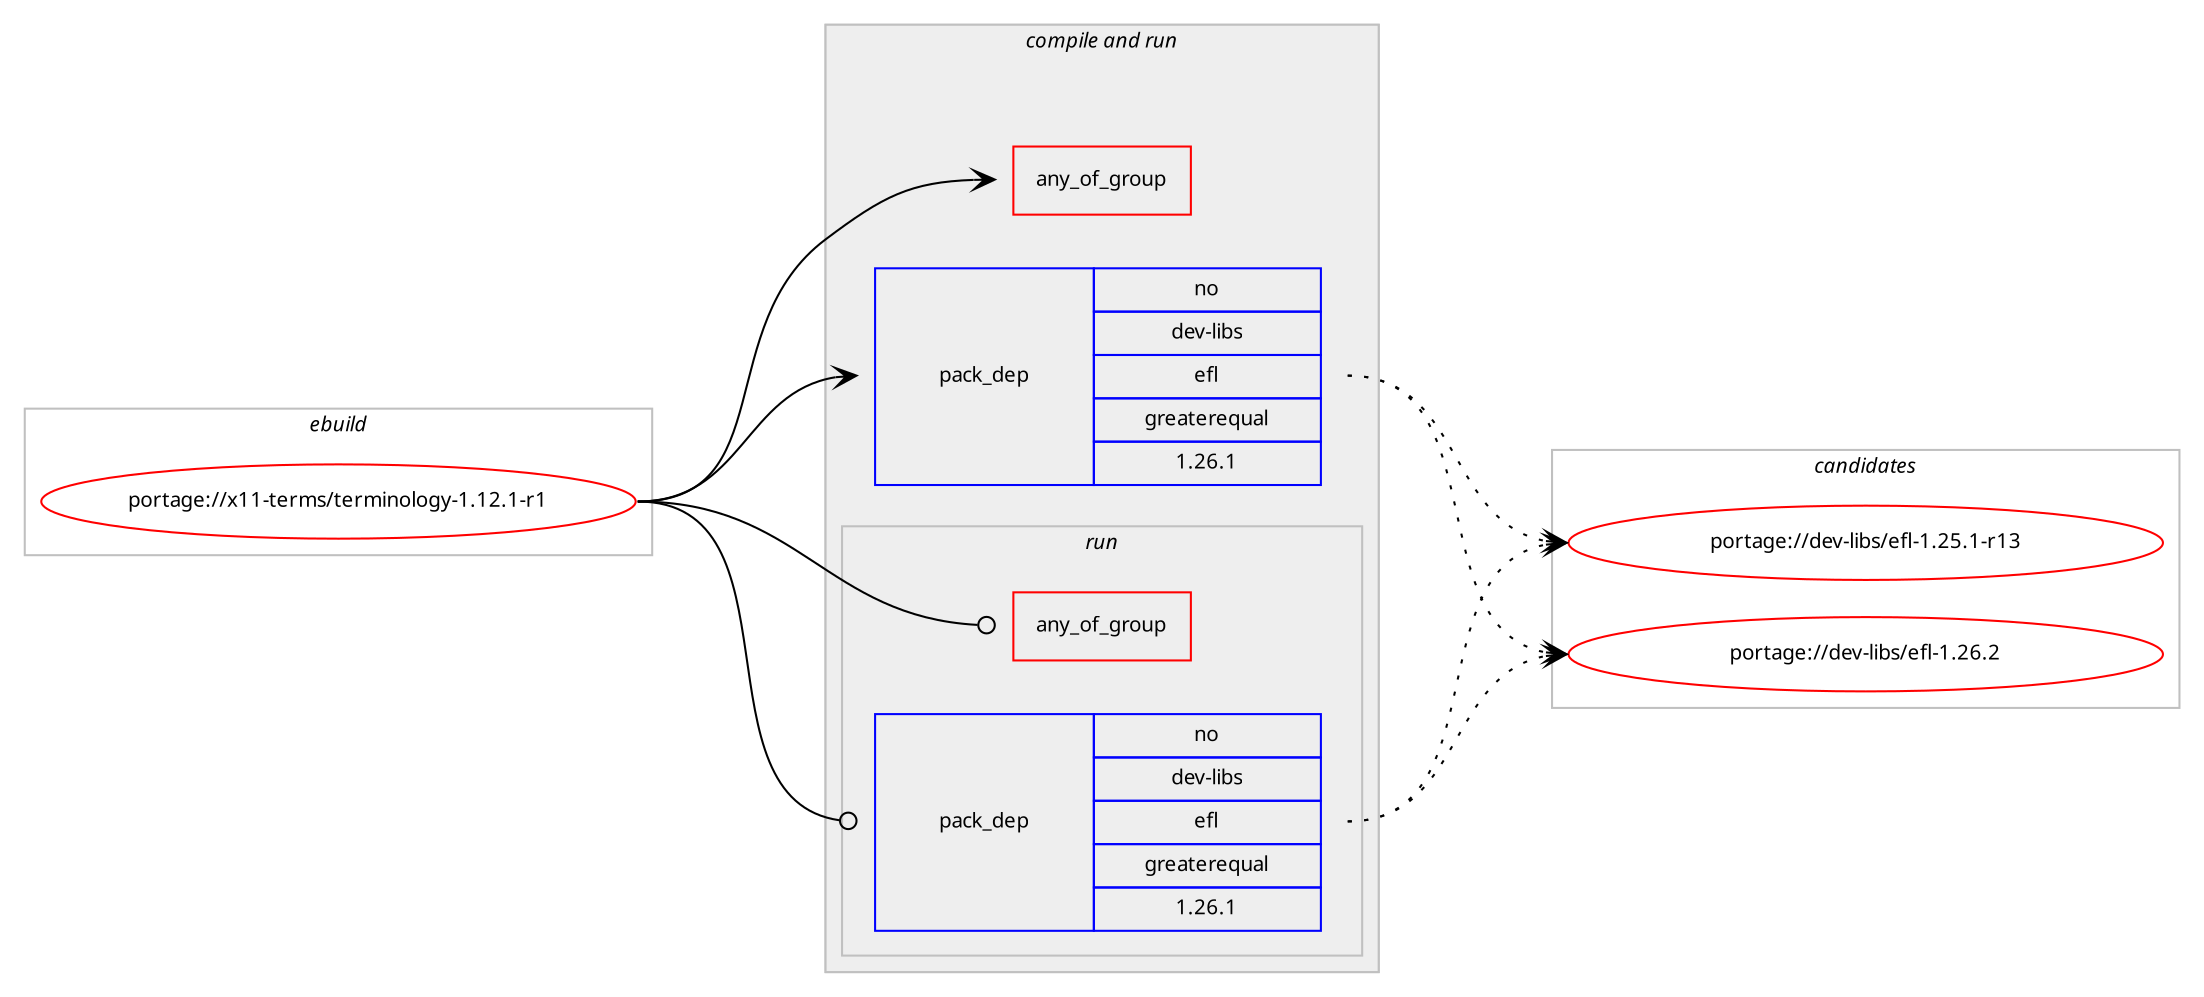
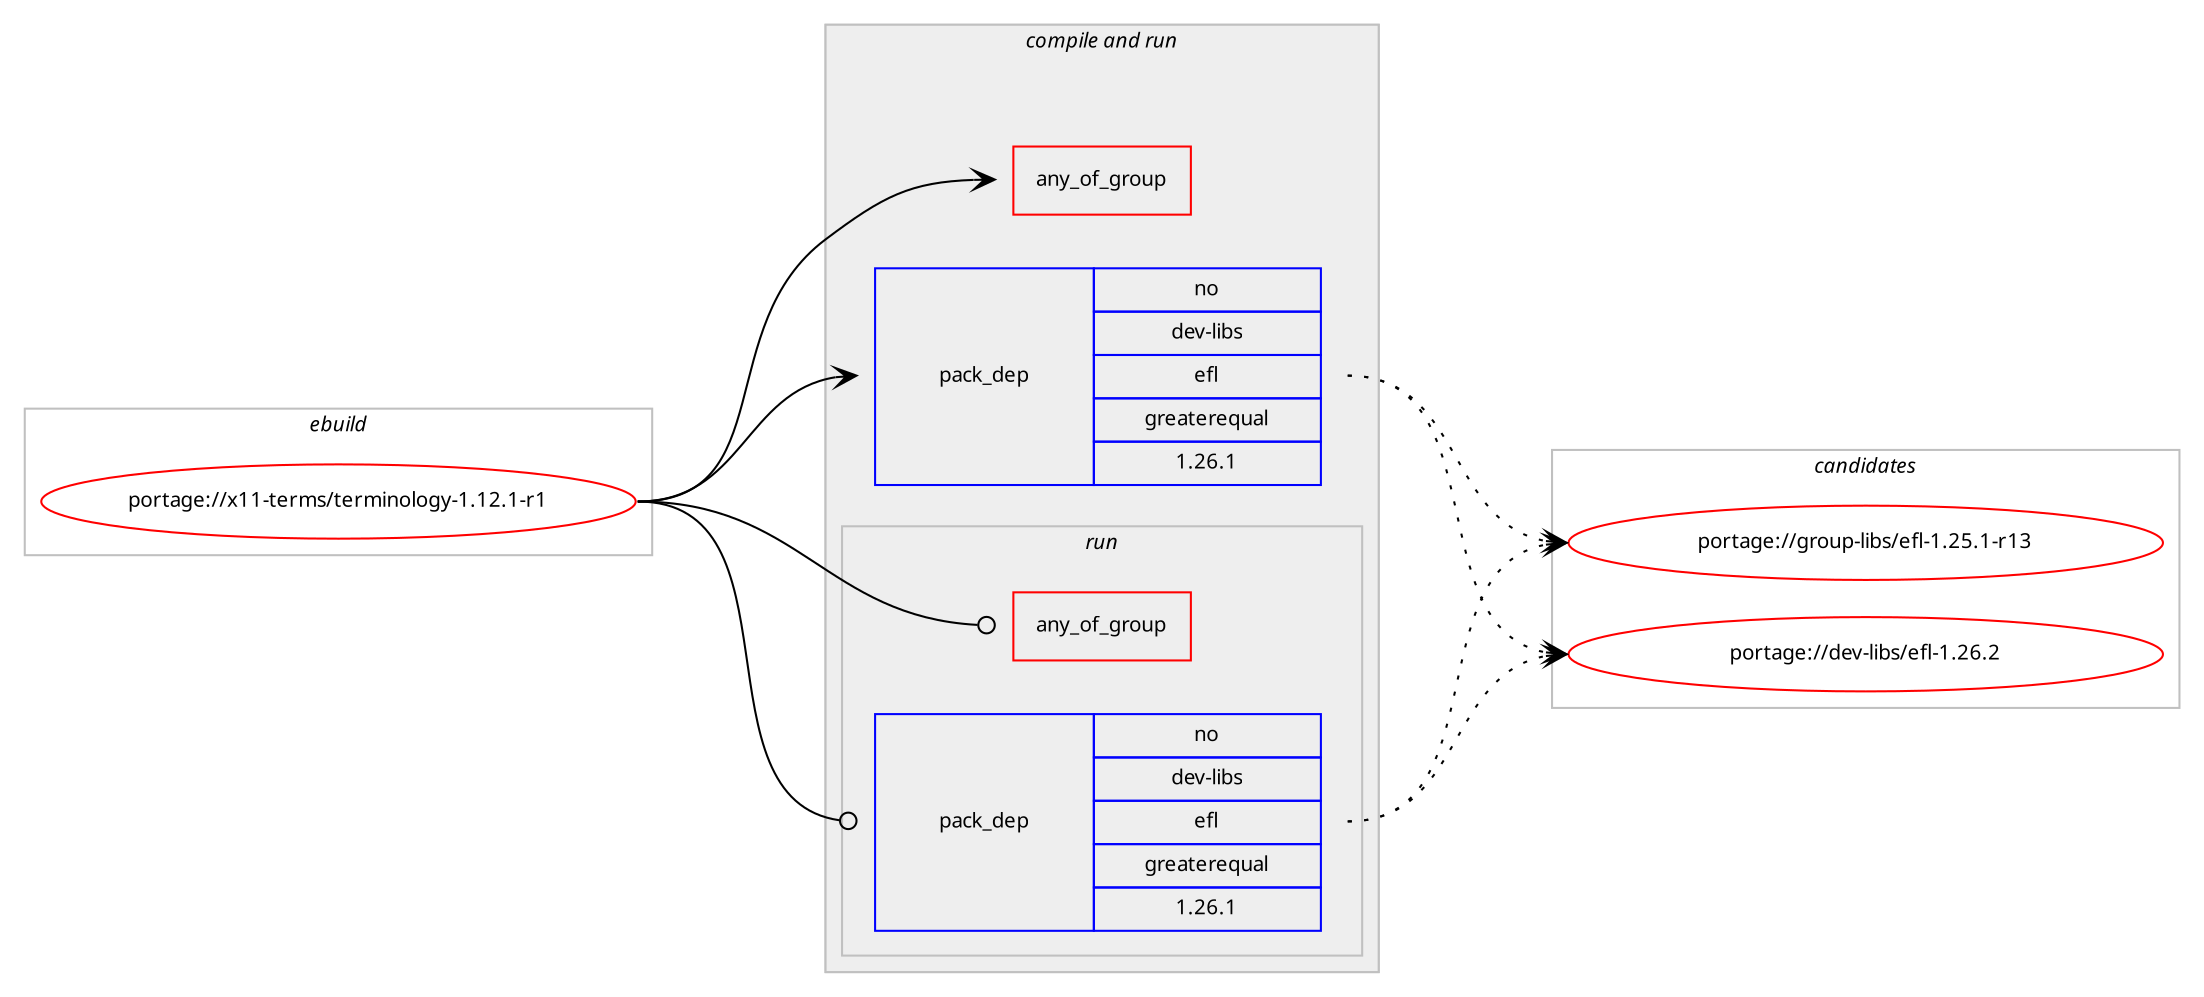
(1866, 543) -> (1866, 543)
